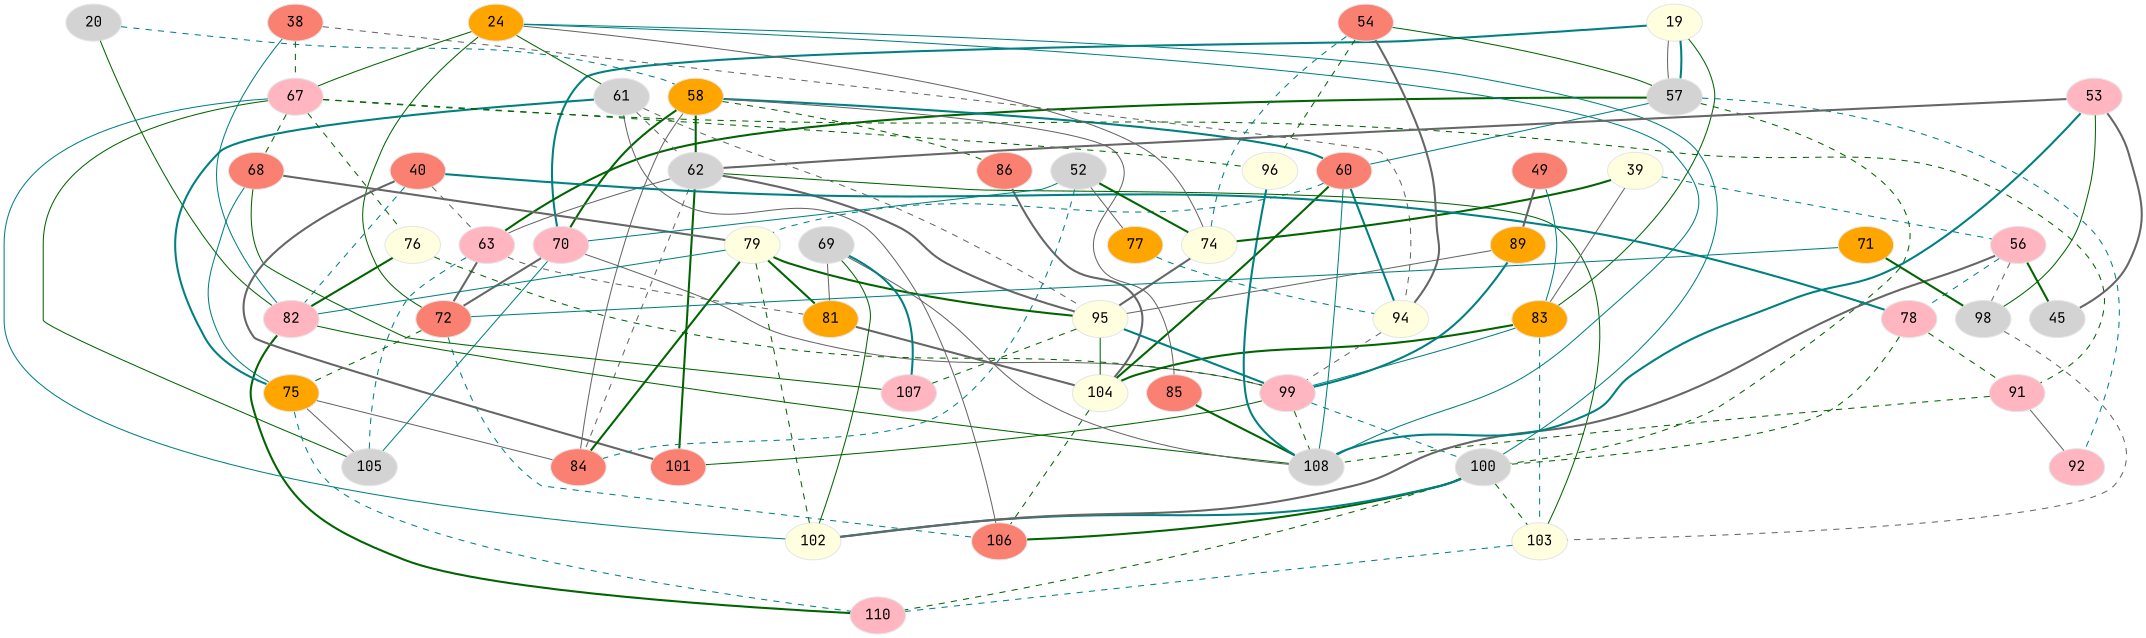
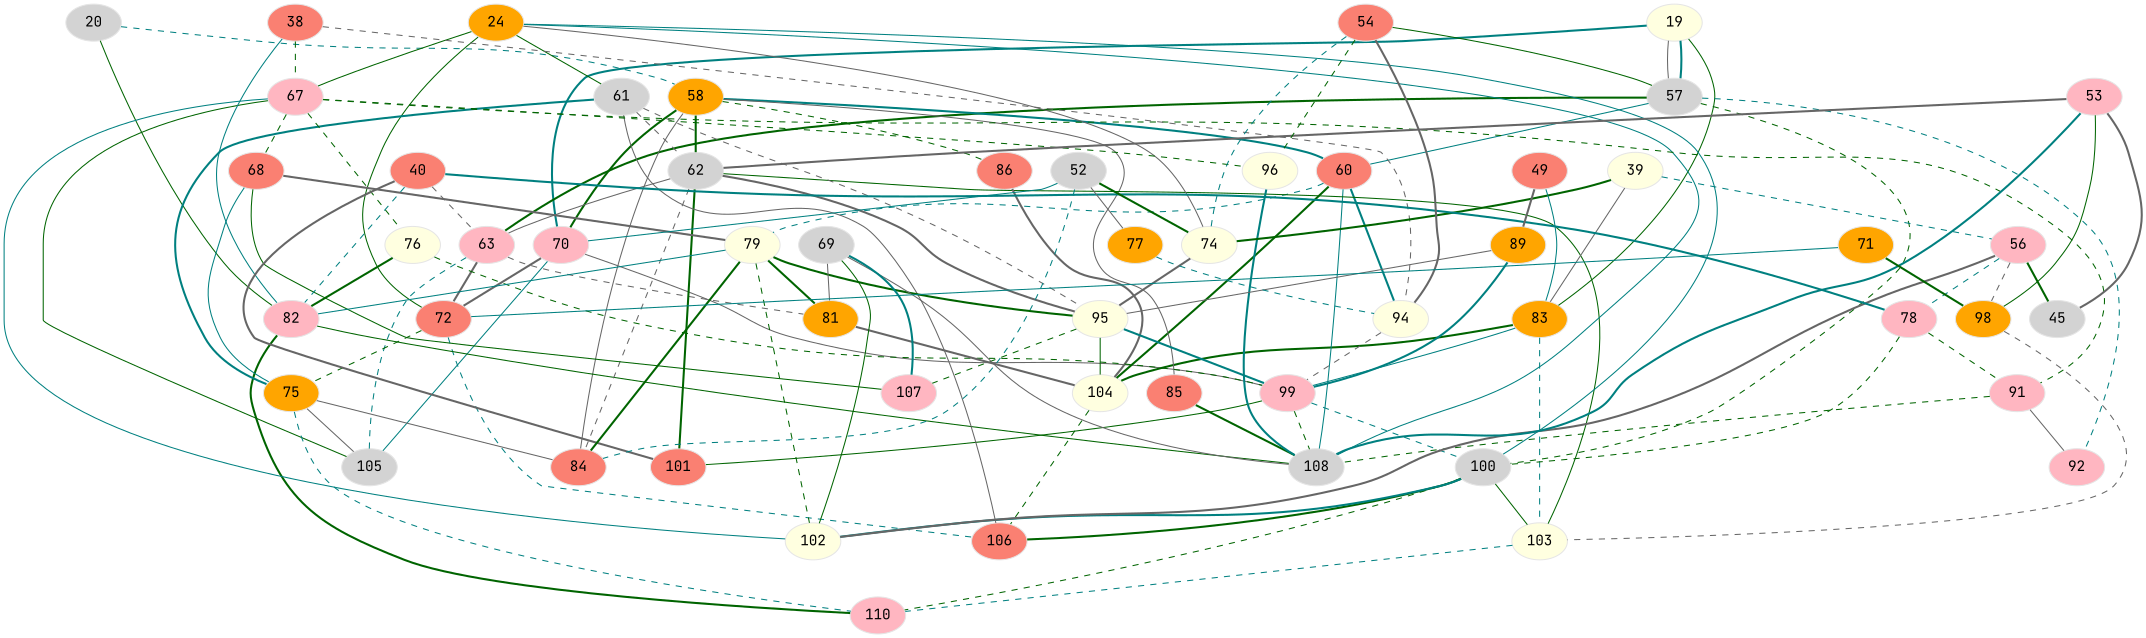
(1983, 319) -> (1983, 319)
(1511, 504) -> (1511, 504)
